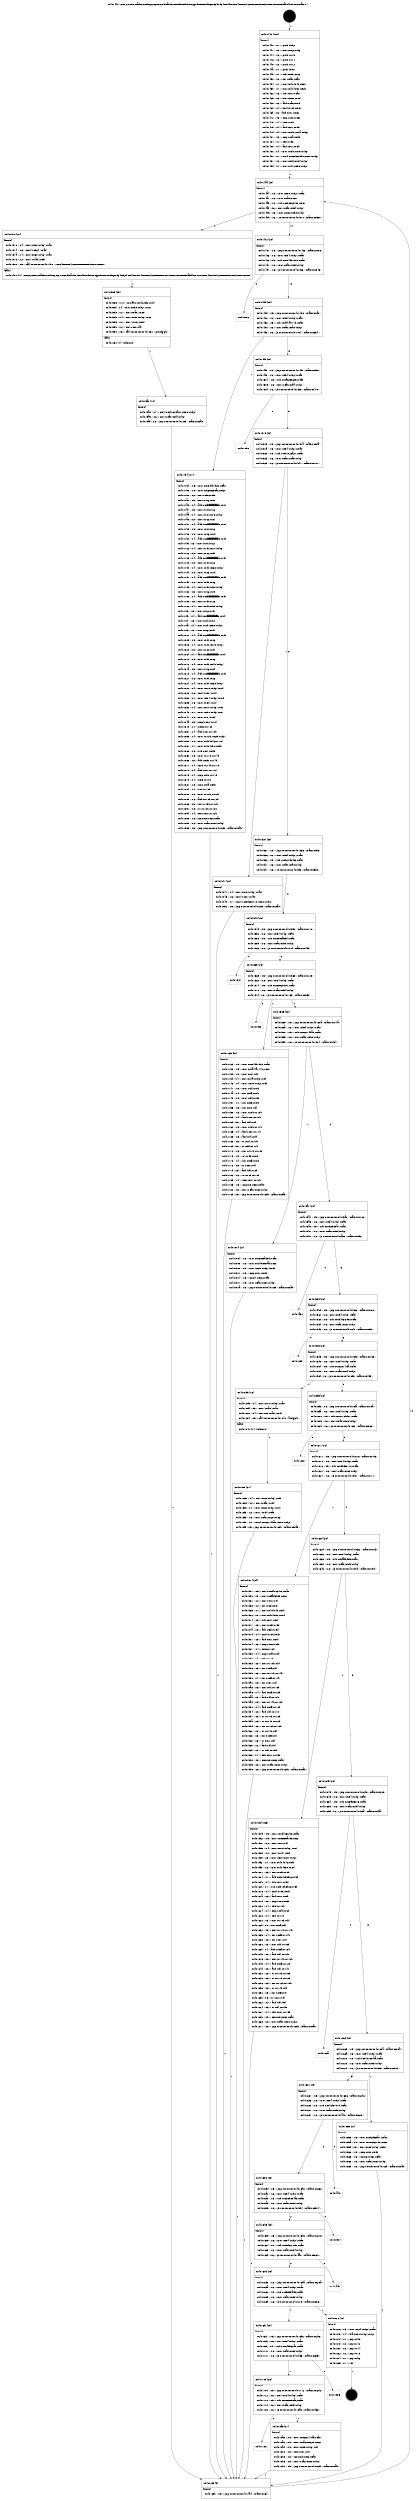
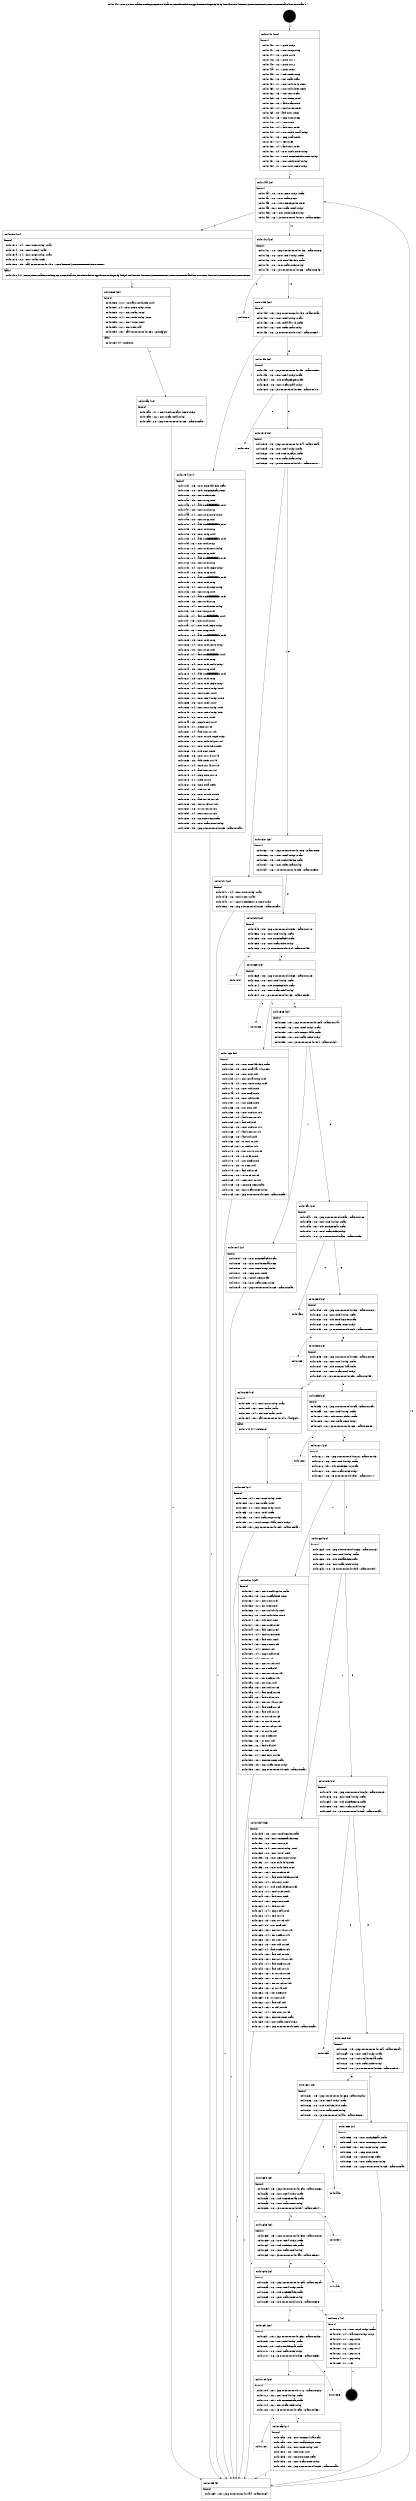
(291, 2217) -> (291, 2217)
